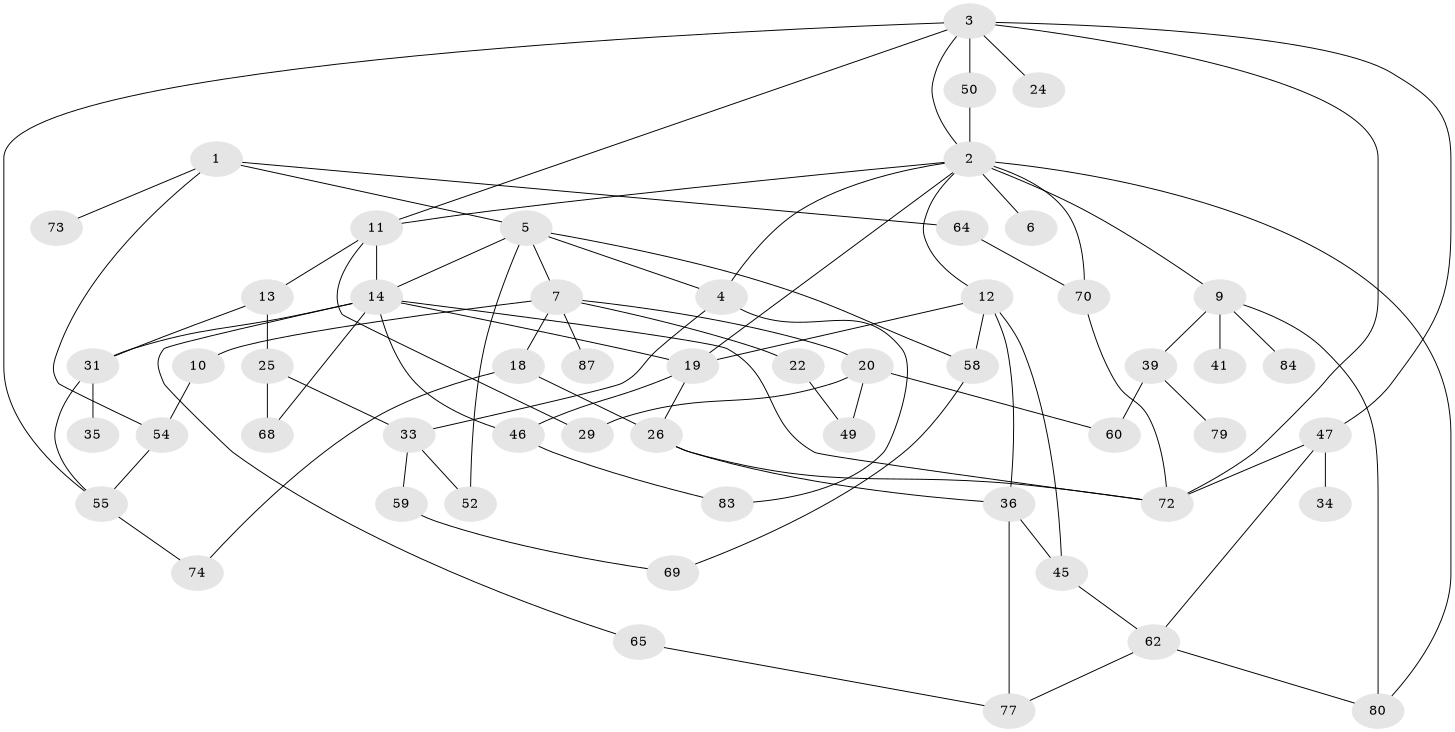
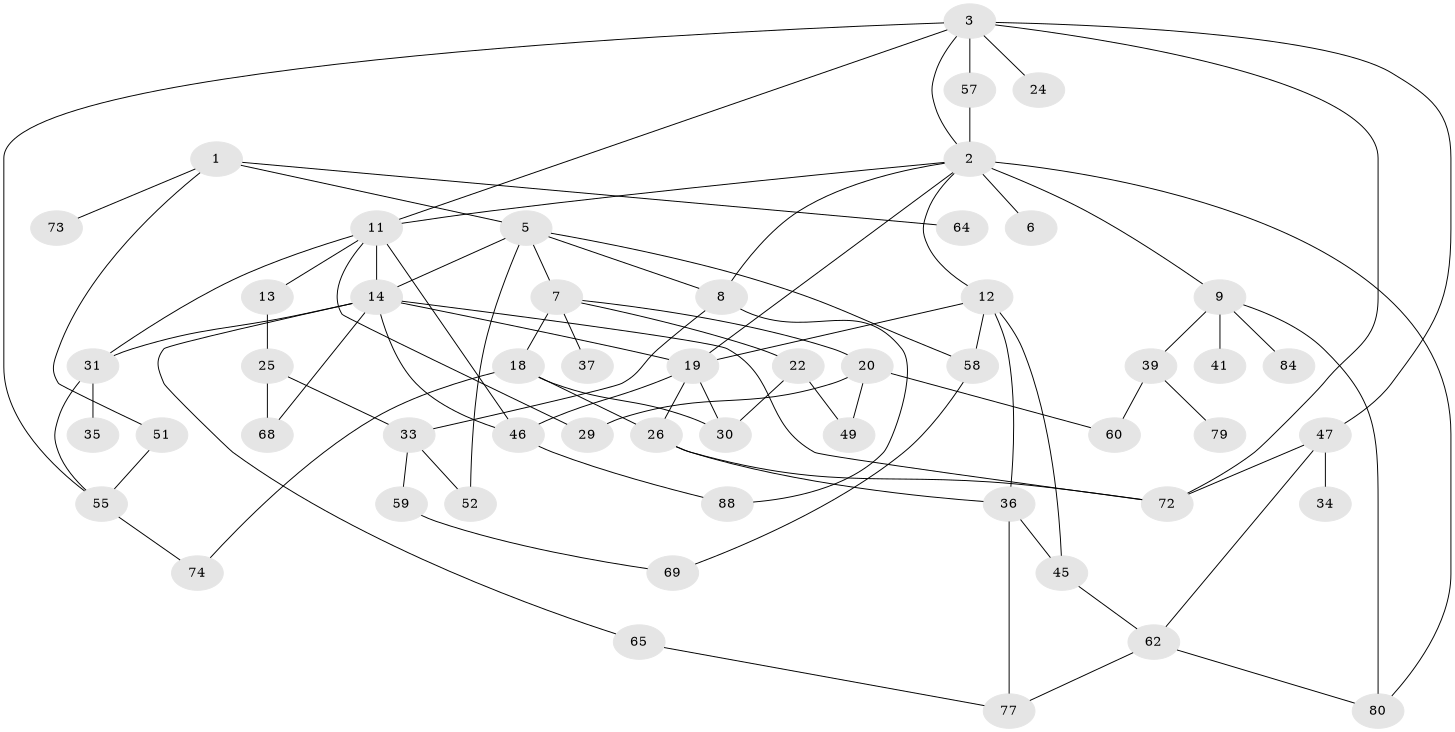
(970, 90) -> (970, 90)
(722, 297) -> (722, 297)
(1084, 297) -> none
(183, 329) -> (226, 283)
none -> (448, 332)
(198, 366) -> none
(587, 366) -> (587, 366)
(162, 435) -> (162, 435)
none -> (725, 435)
(727, 504) -> (727, 504)
